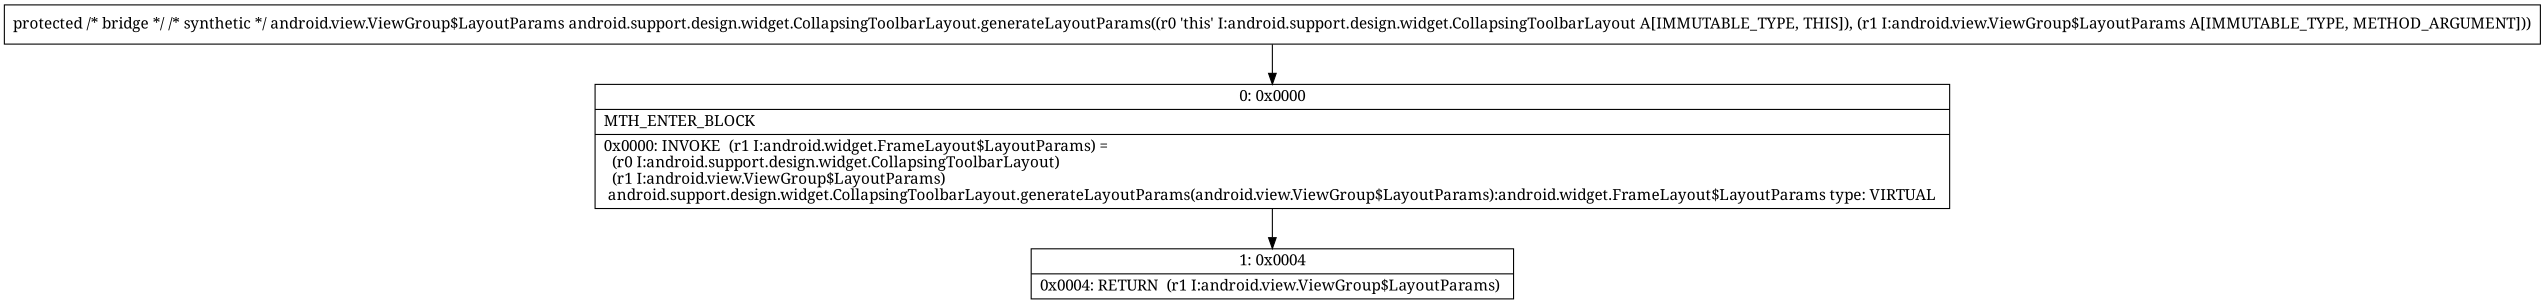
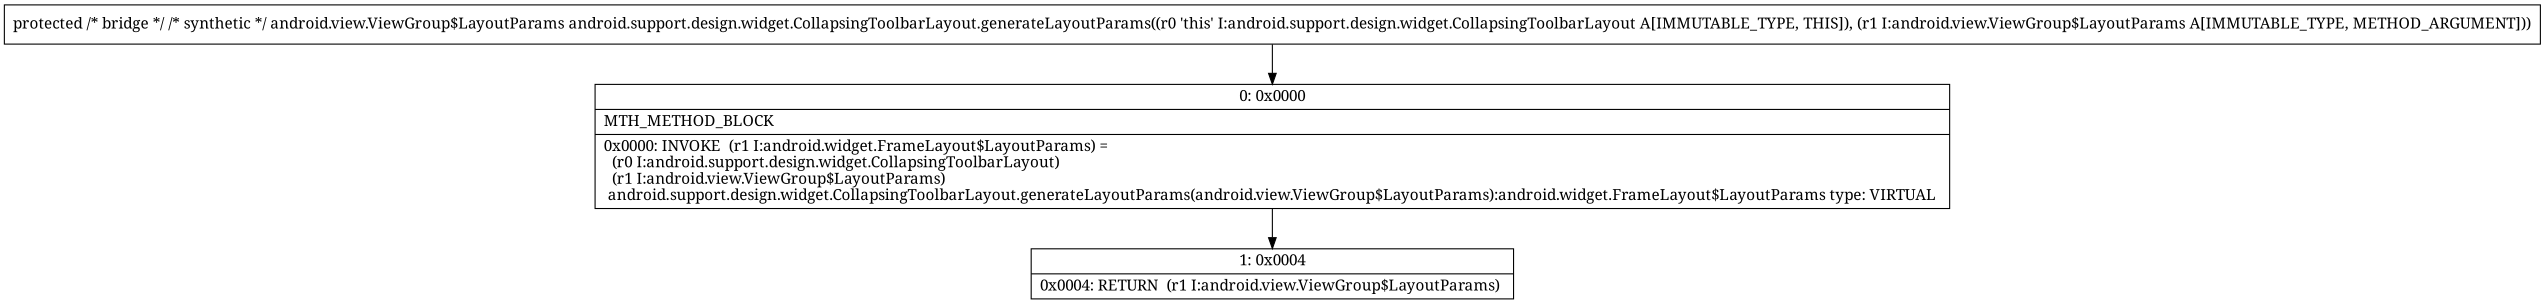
(679, 121) -> (689, 121)
